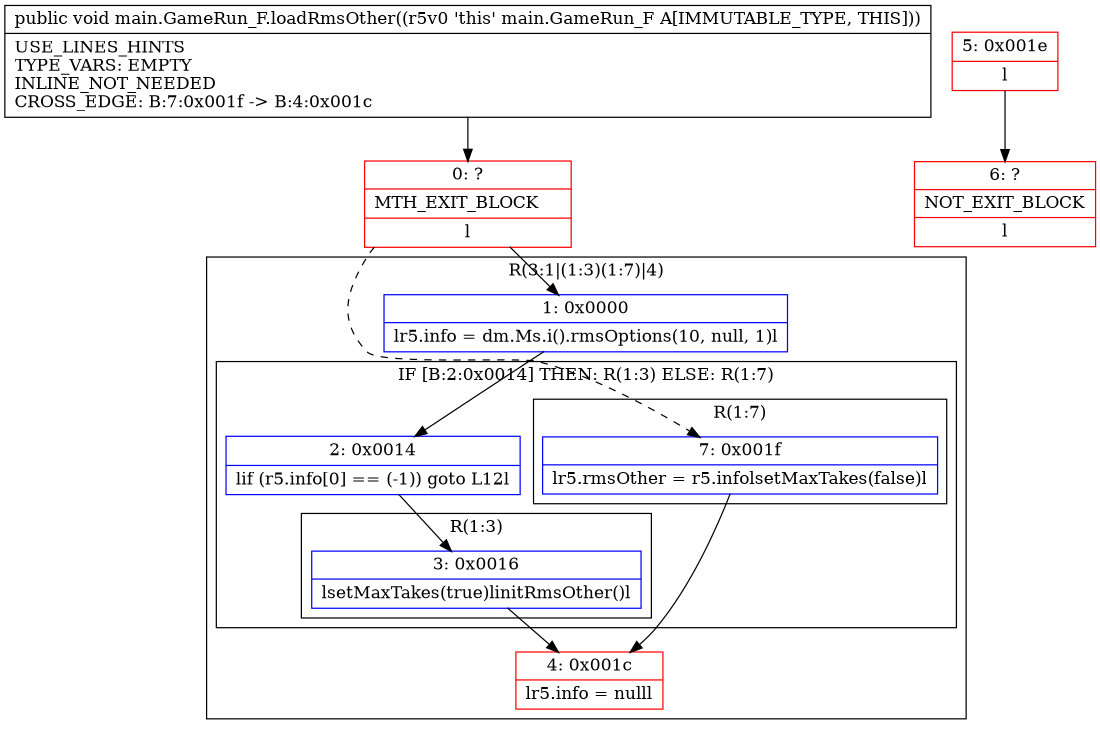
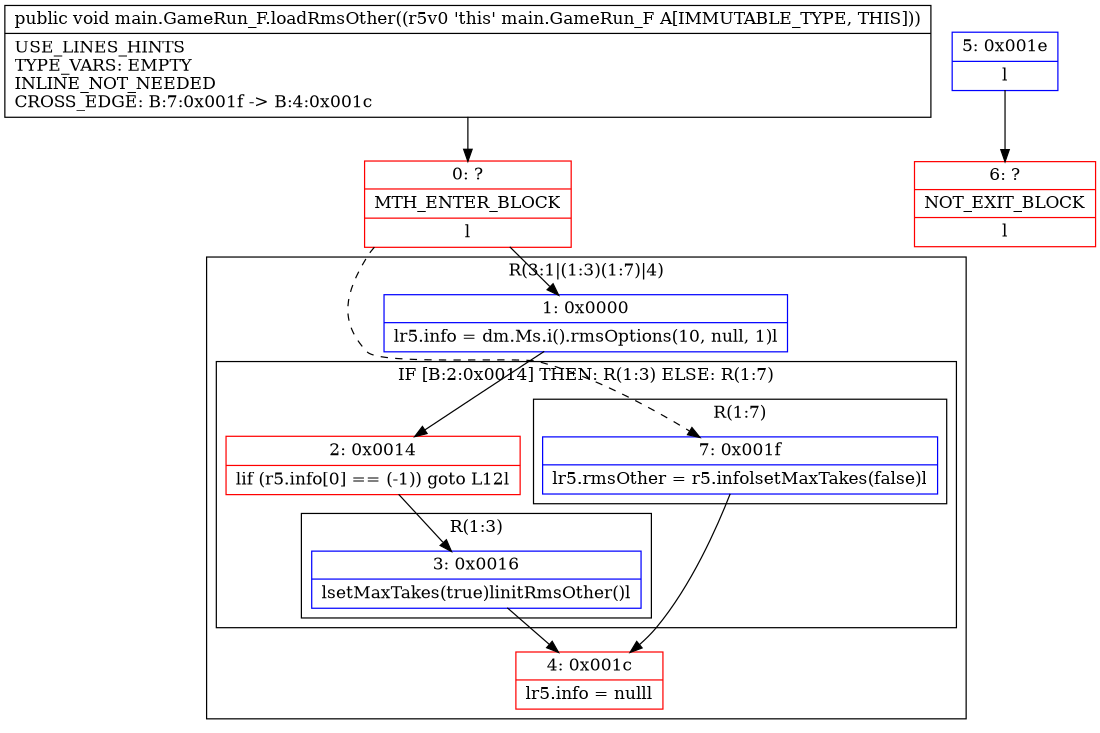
(1005, 61) -> (1005, 61)
(457, 203) -> (468, 203)
(373, 465) -> (373, 465)
